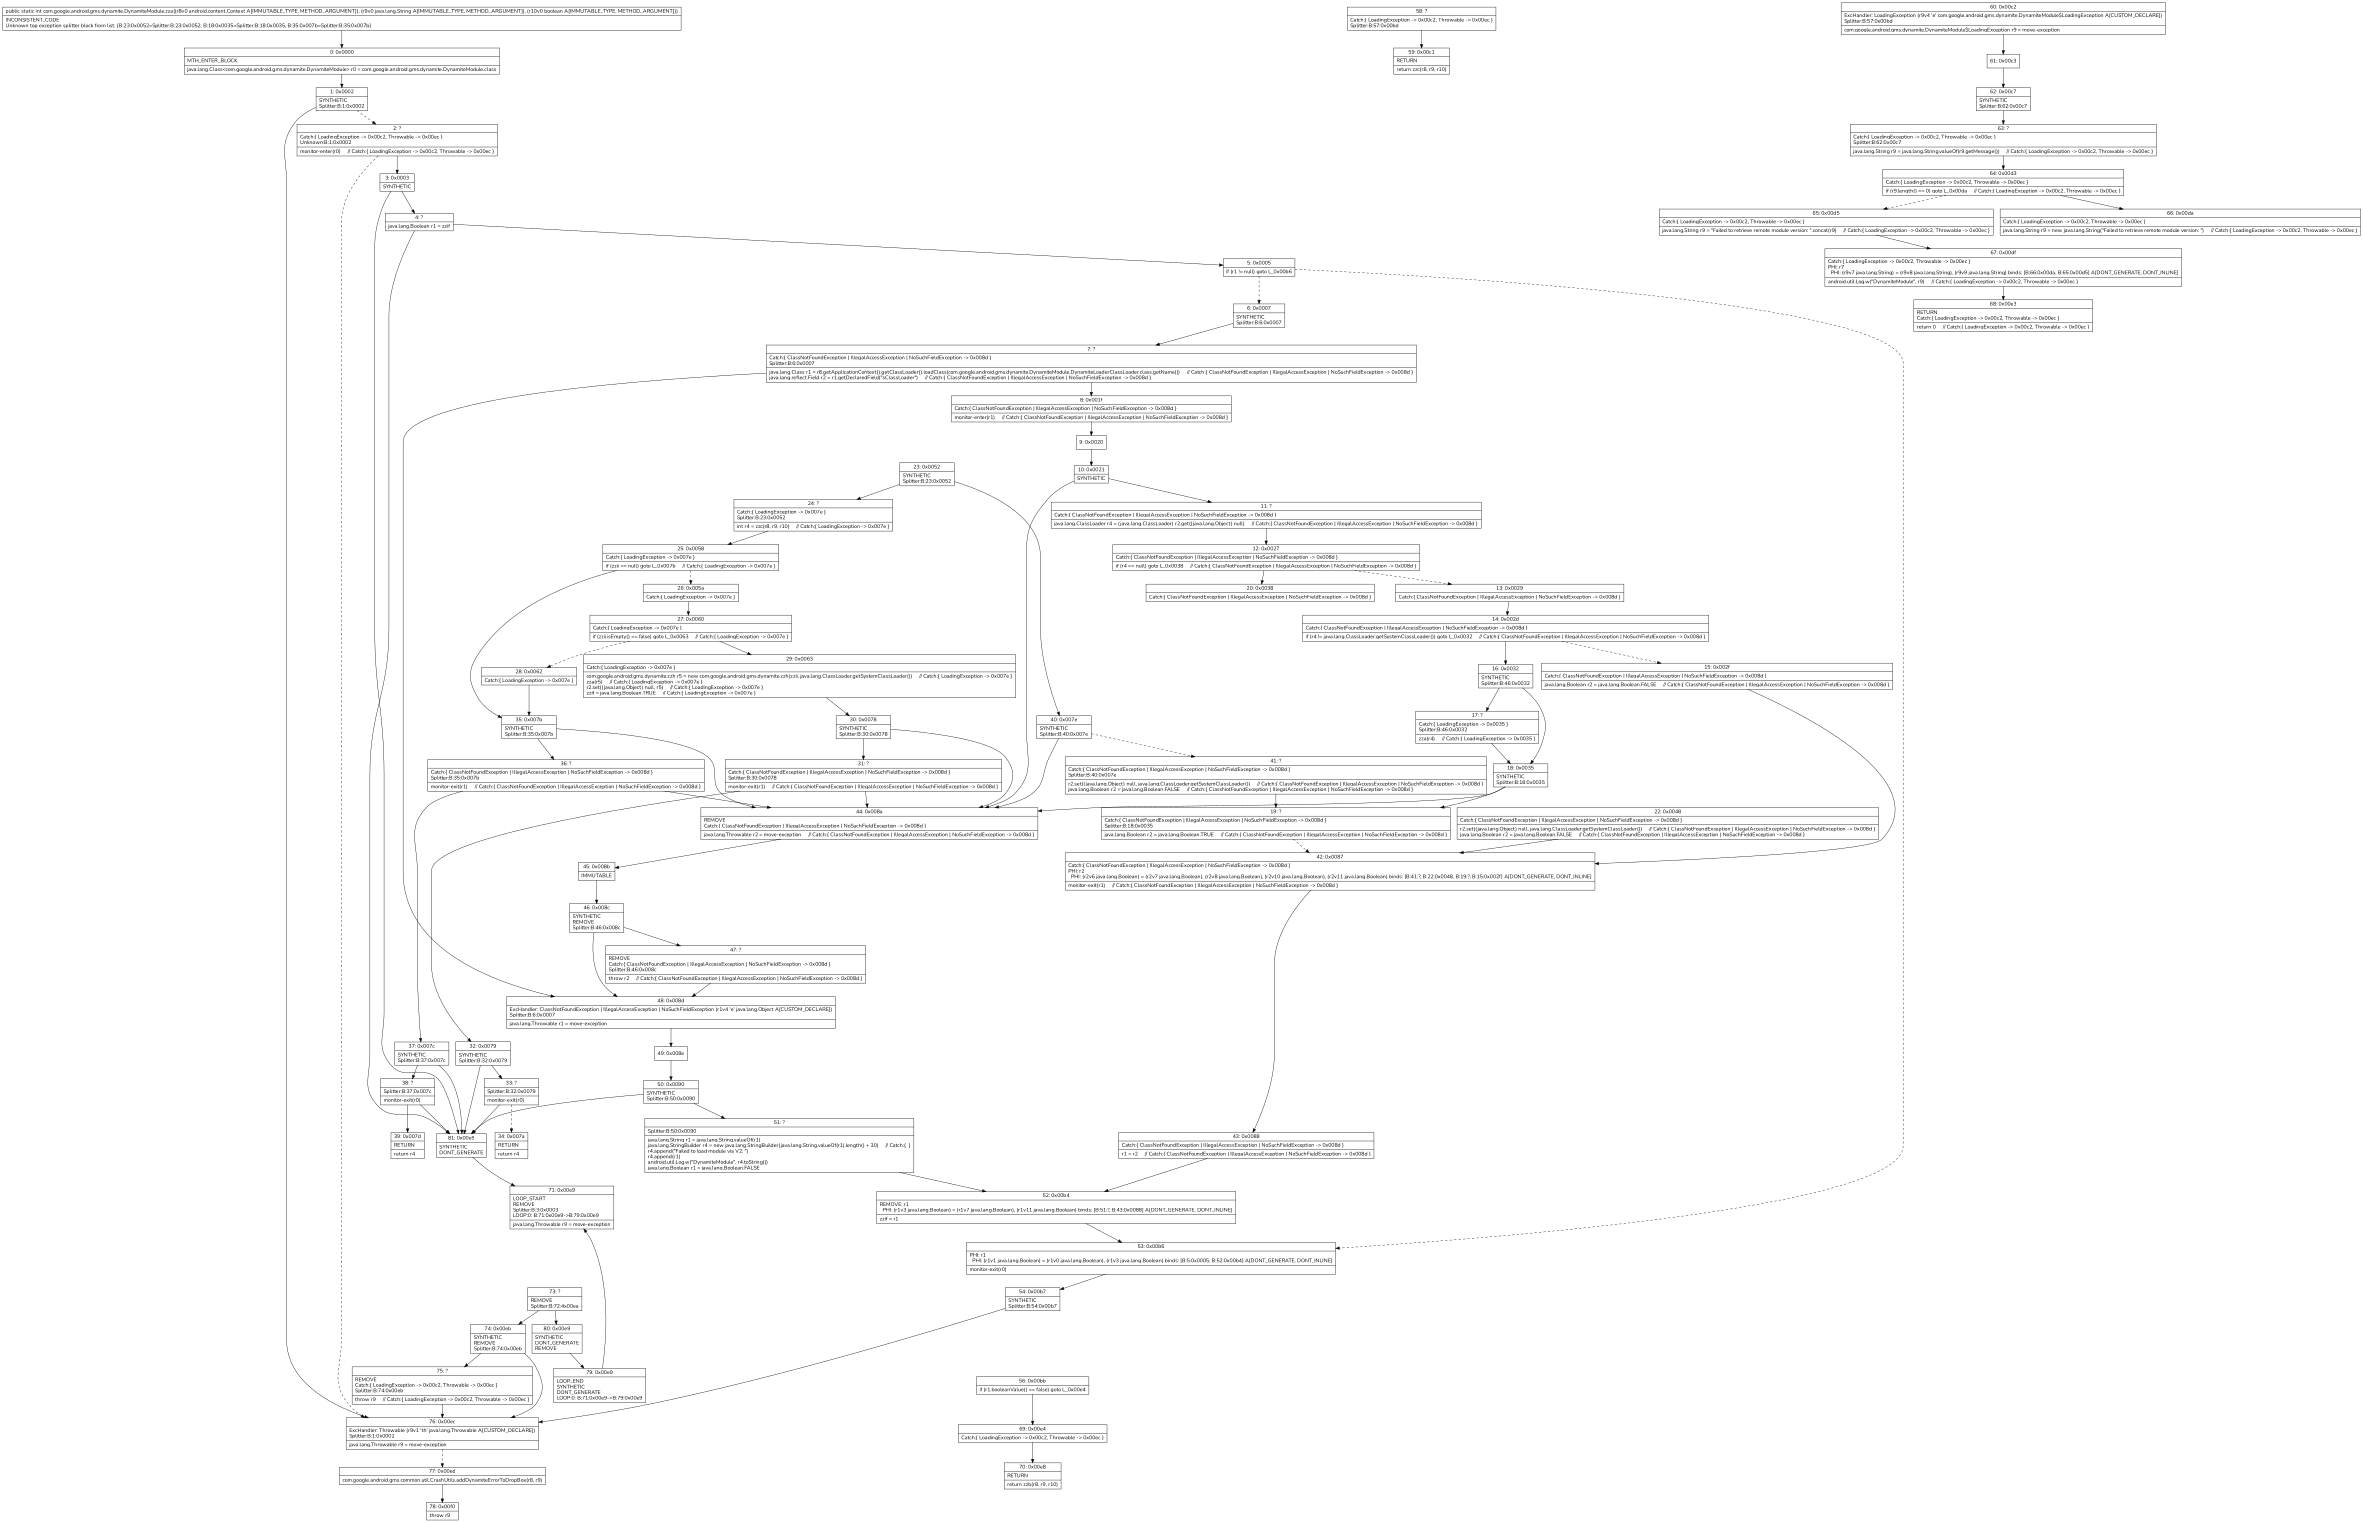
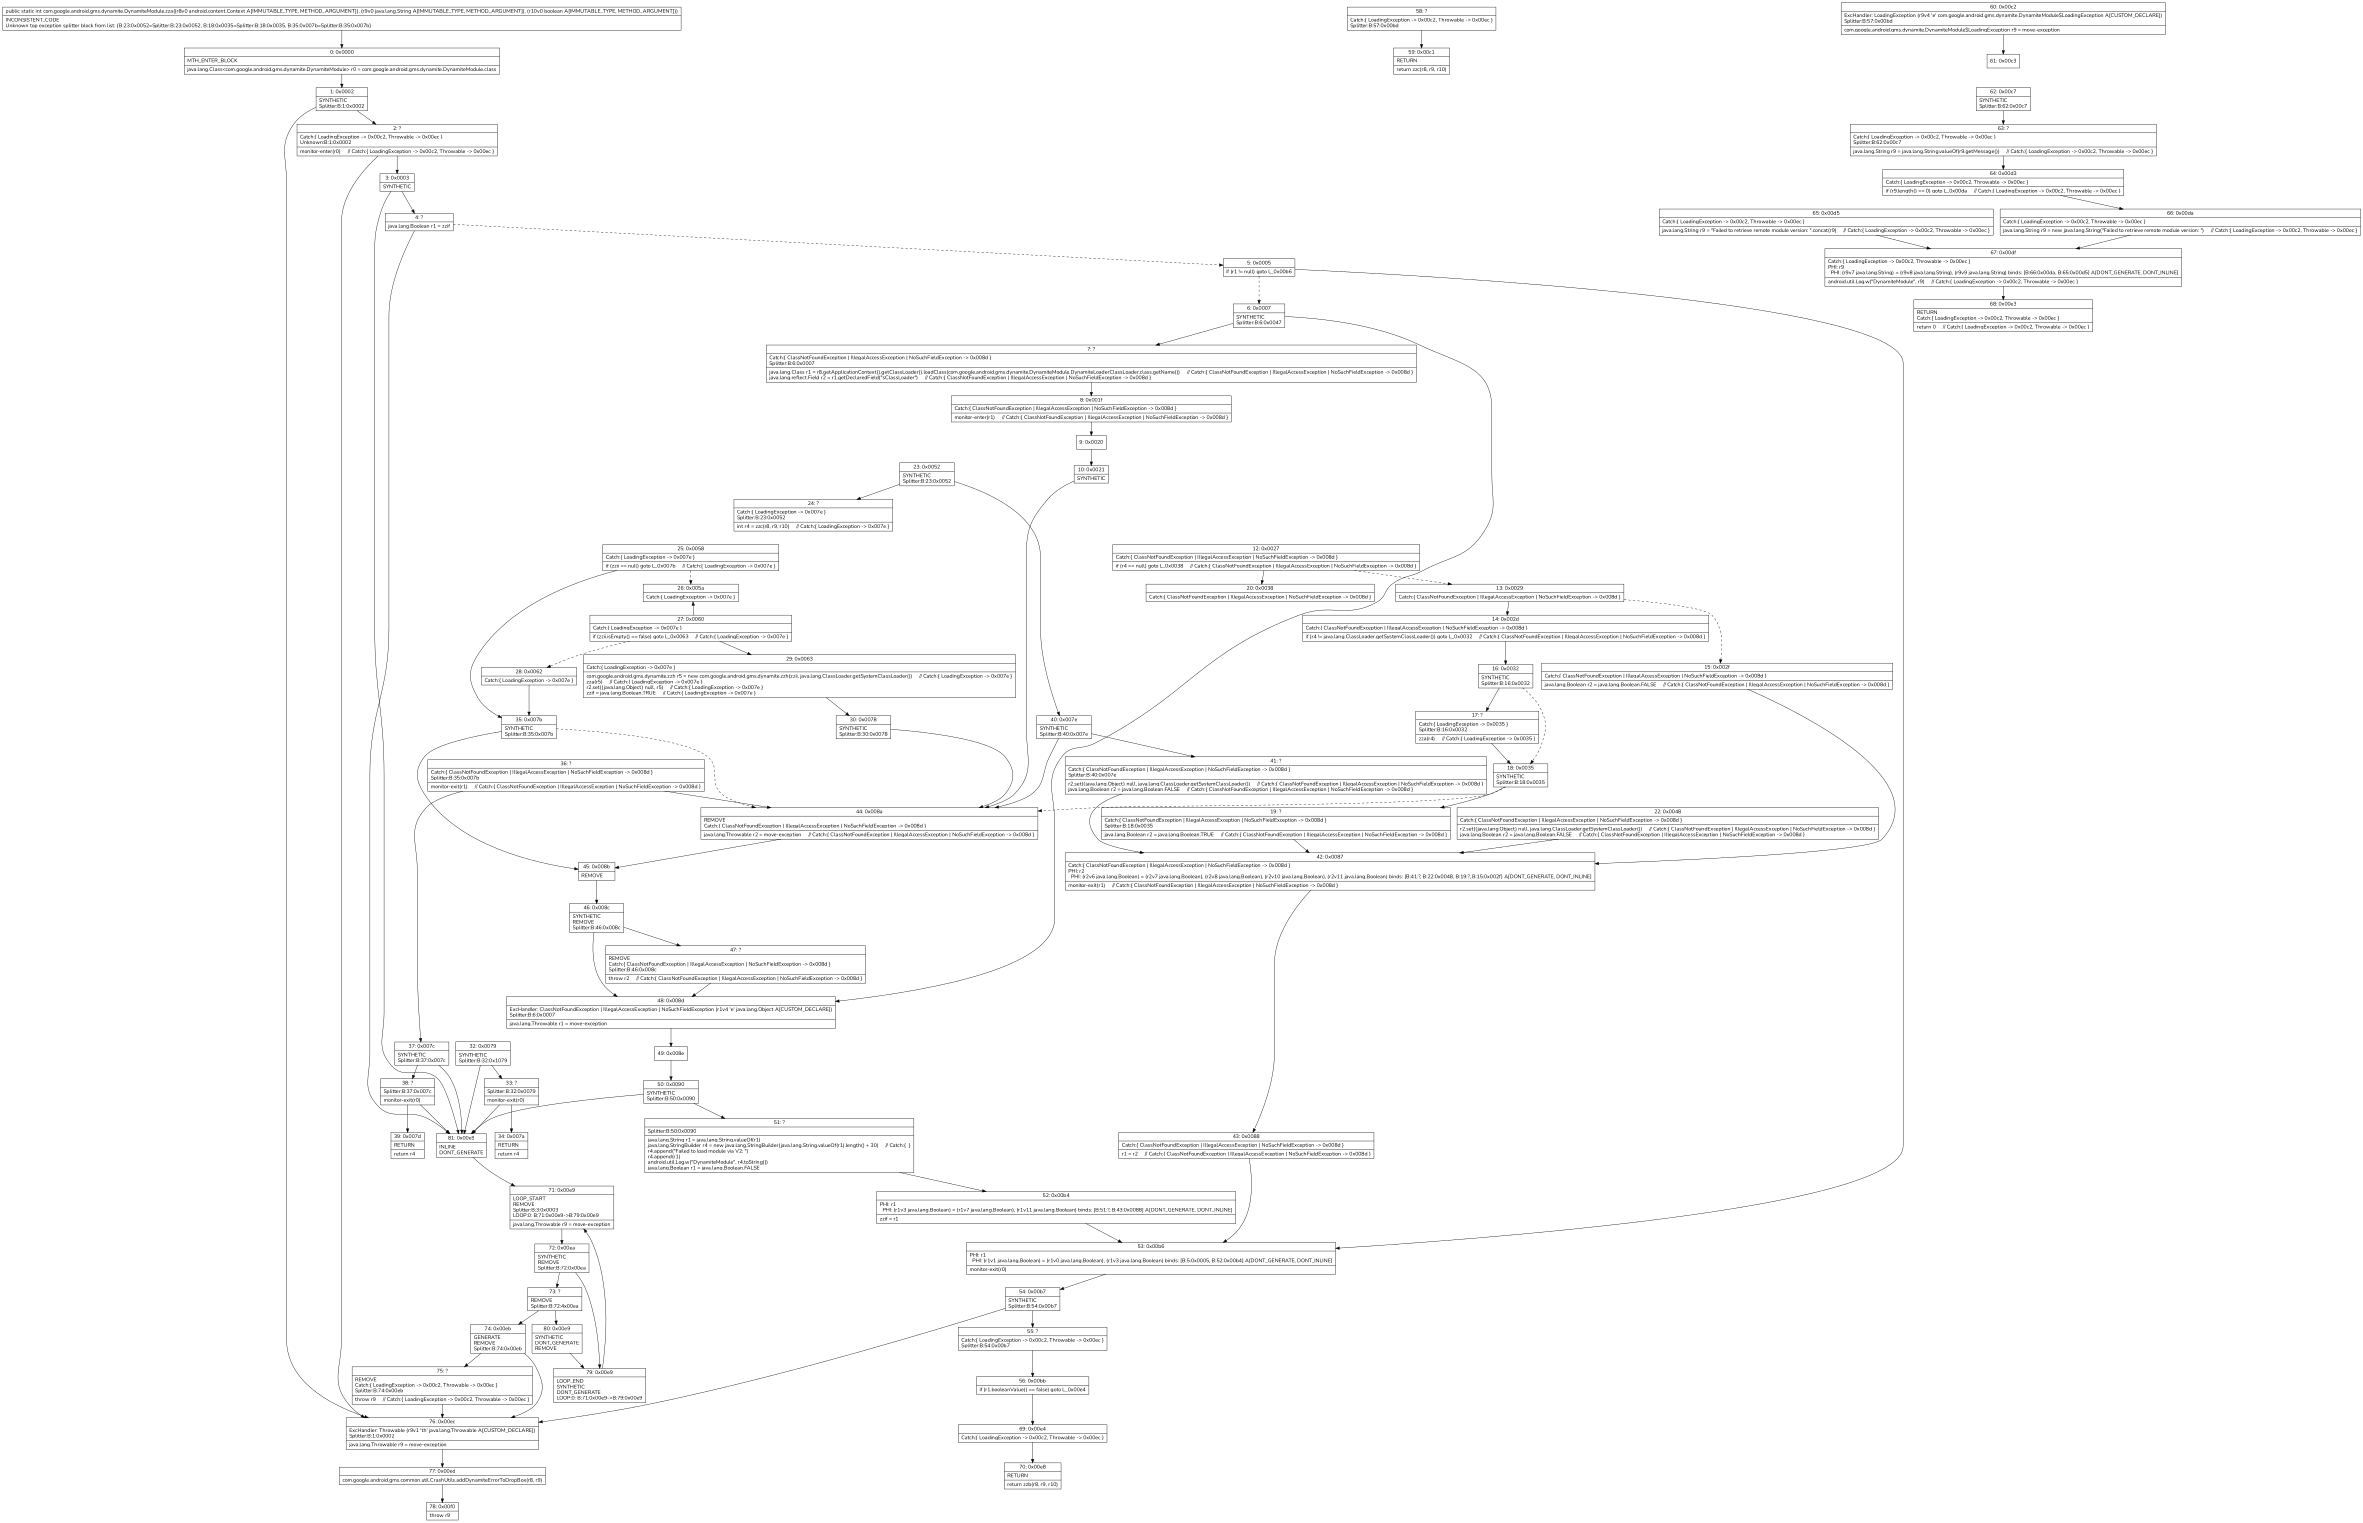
(2003, 76) -> none
(365, 116) -> (365, 116)
(1917, 202) -> none
none -> (2105, 241)
(836, 245) -> (836, 245)
(1837, 267) -> (1837, 267)
(1259, 323) -> (1259, 323)
(1266, 515) -> none
(750, 537) -> none
(403, 572) -> (1251, 637)
(688, 607) -> (693, 610)
(1610, 652) -> (1692, 608)
(1506, 683) -> (1506, 683)
(1545, 722) -> (1545, 722)
(1443, 730) -> (1443, 730)
(1903, 734) -> (1903, 734)
(670, 742) -> (670, 742)
(1141, 745) -> (1141, 745)
(545, 748) -> (440, 813)
(863, 775) -> none
(341, 784) -> (341, 784)
(1276, 799) -> (1092, 831)
(1286, 805) -> (1275, 805)
(1300, 845) -> (1300, 845)
(597, 876) -> (592, 876)
(483, 1061) -> (483, 1061)
(511, 1117) -> (511, 1117)
(454, 1147) -> (448, 1147)
(1158, 1174) -> (1250, 1203)
(895, 1204) -> (889, 1204)
none -> (562, 1258)
(488, 1338) -> (487, 1338)
none -> (1033, 1339)
(442, 1456) -> (442, 1456)
